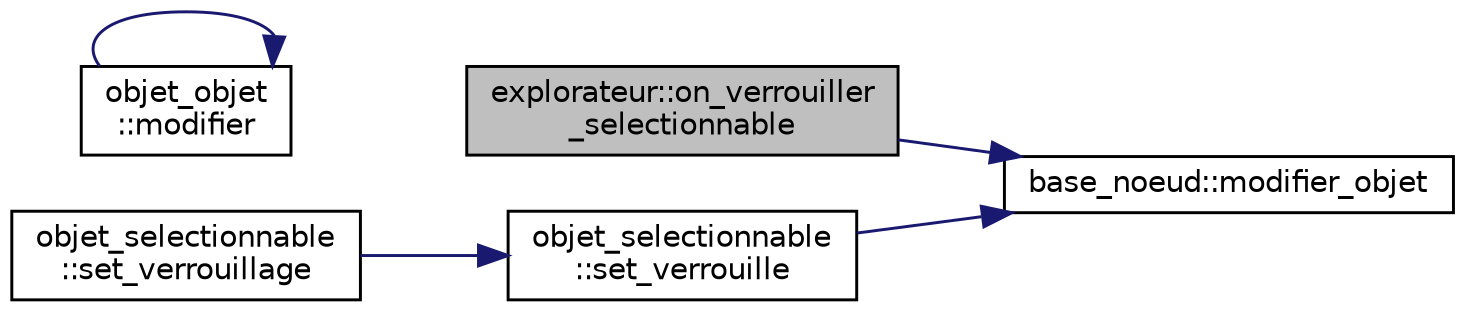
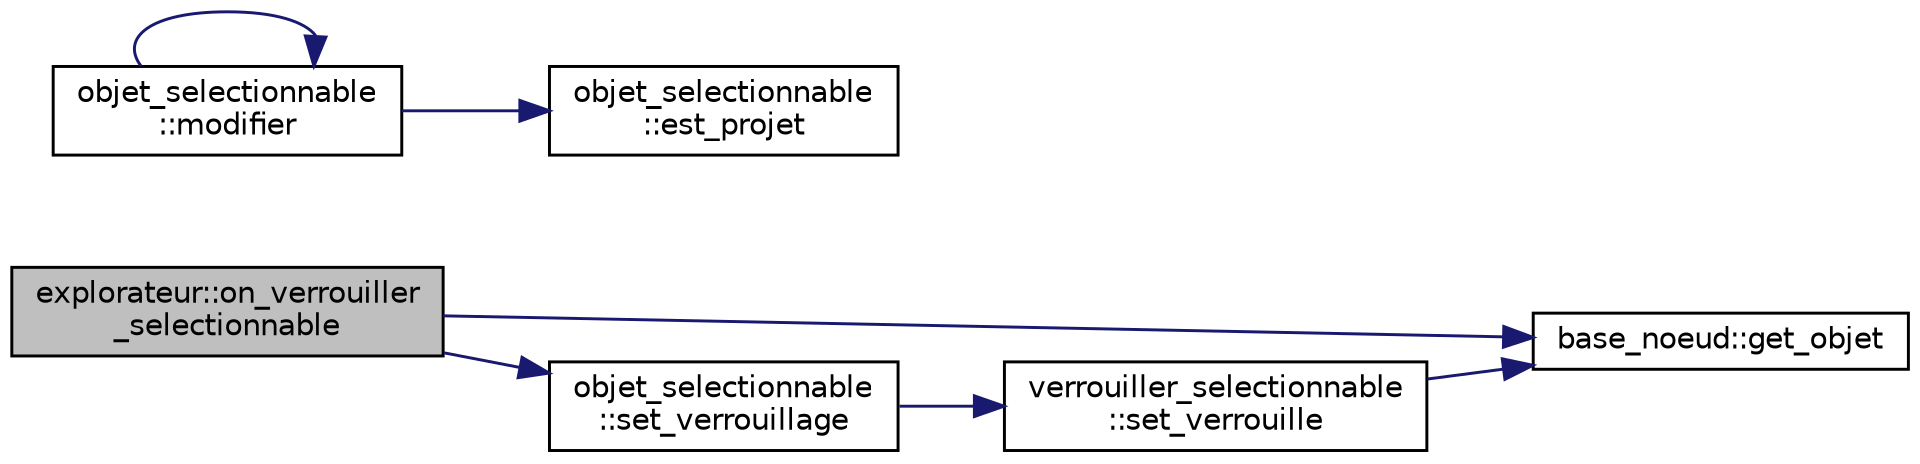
(186, 111) -> (227, 111)
none -> (724, 111)
(1229, 185) -> (1721, 341)
(682, 256) -> (1216, 406)
none -> (482, 360)
